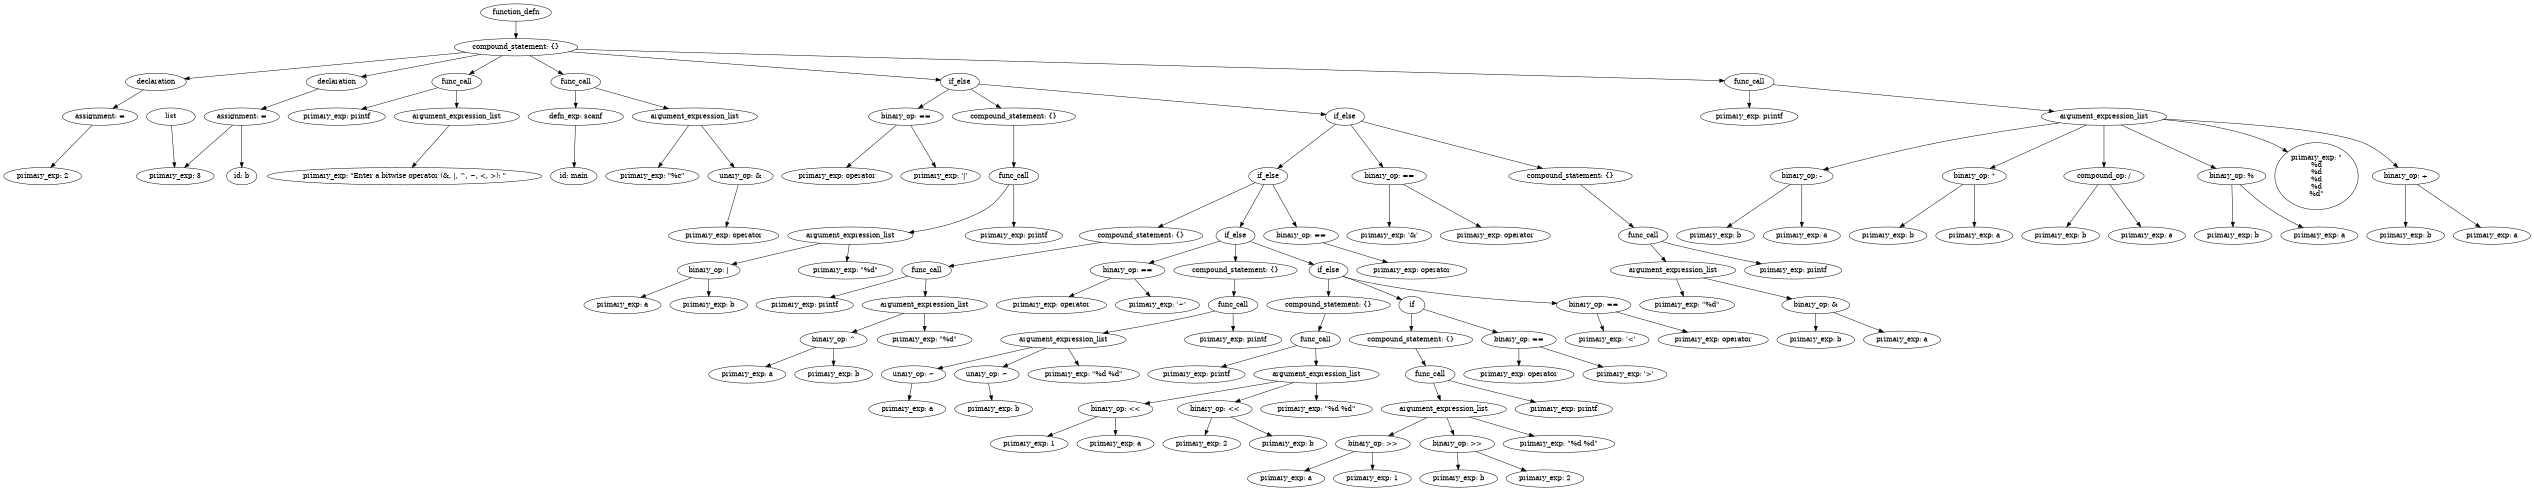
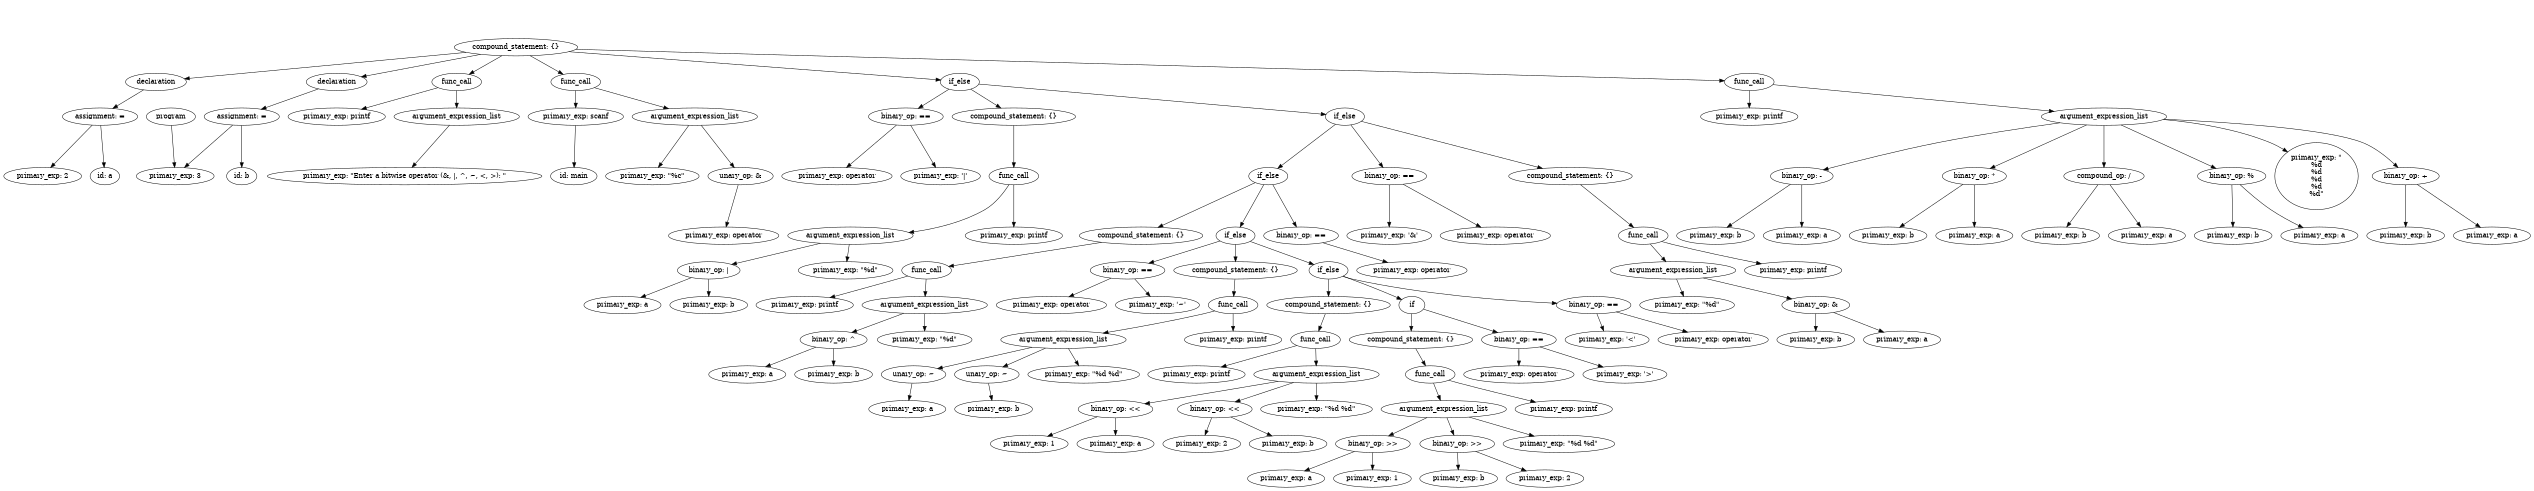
(516, 13) -> none
(171, 117) -> (171, 117)
(576, 117) -> (576, 117)
none -> (105, 176)
